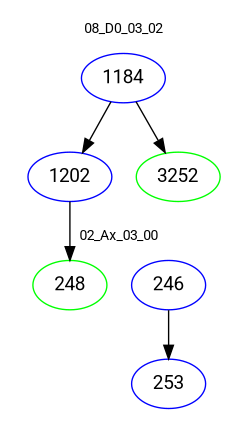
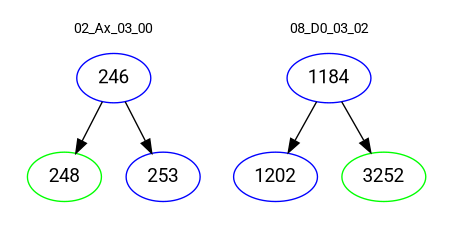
(70, 232) -> (92, 121)
